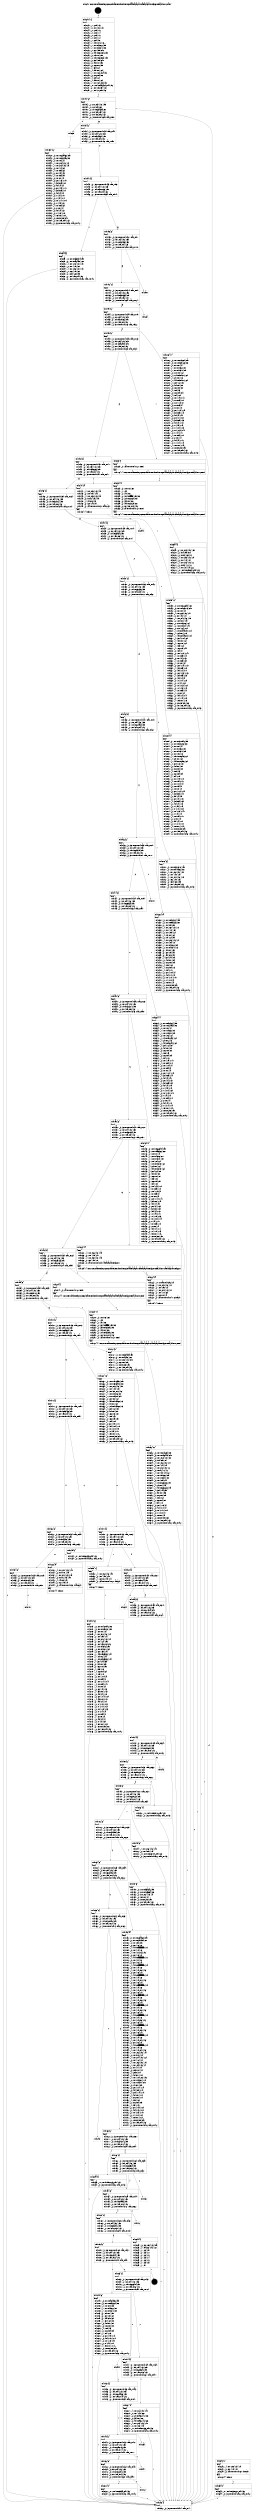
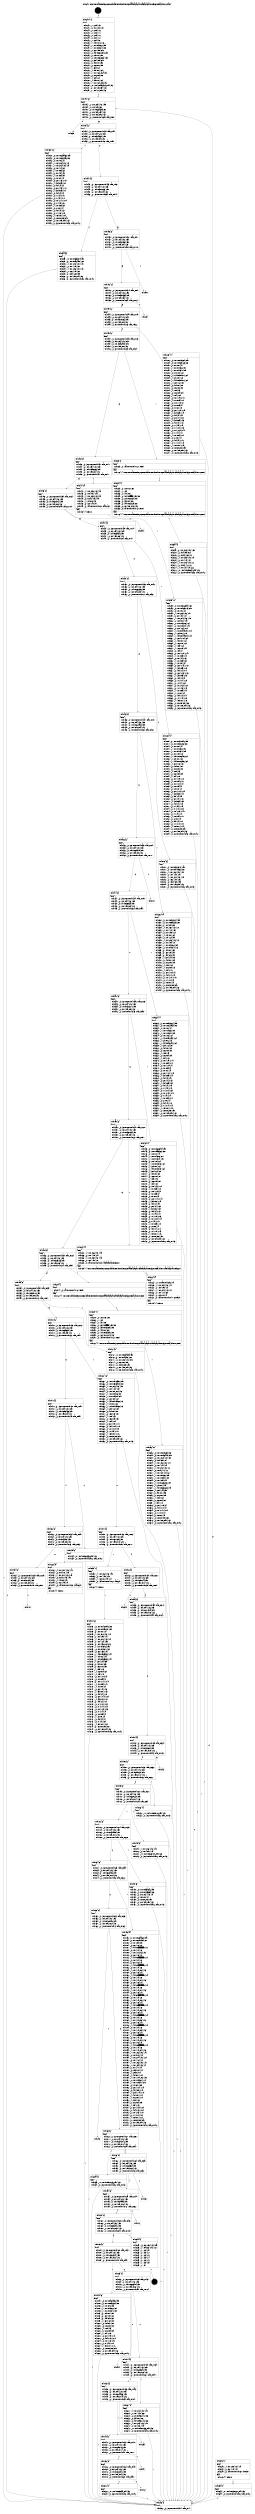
(70, 142) -> (84, 146)
none -> (147, 1676)
(117, 2375) -> (130, 2379)
